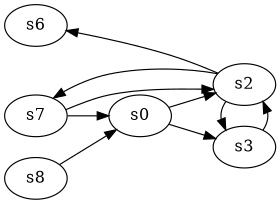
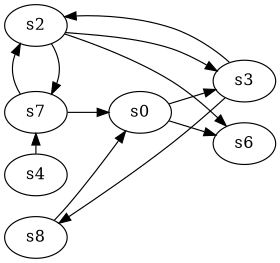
(187, 102) -> (182, 125)
none -> (149, 160)
none -> (36, 175)
